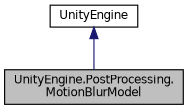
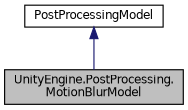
(94, 16) -> (94, 16)
